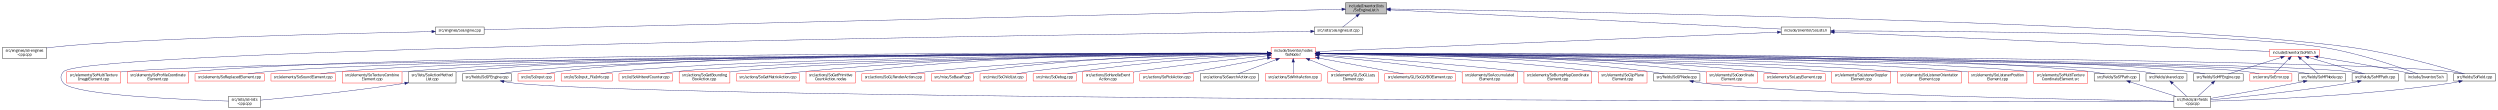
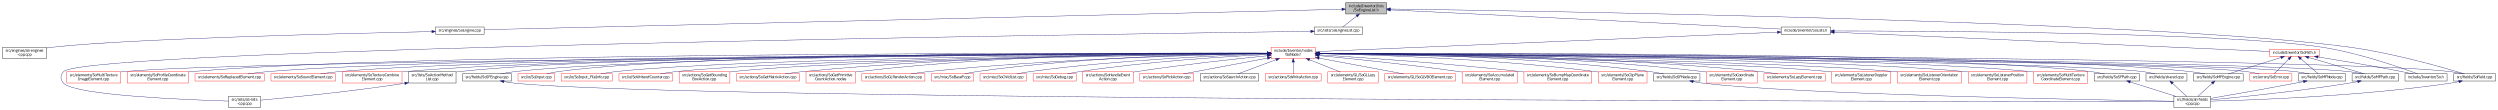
(2061, 77) -> (2061, 77)
